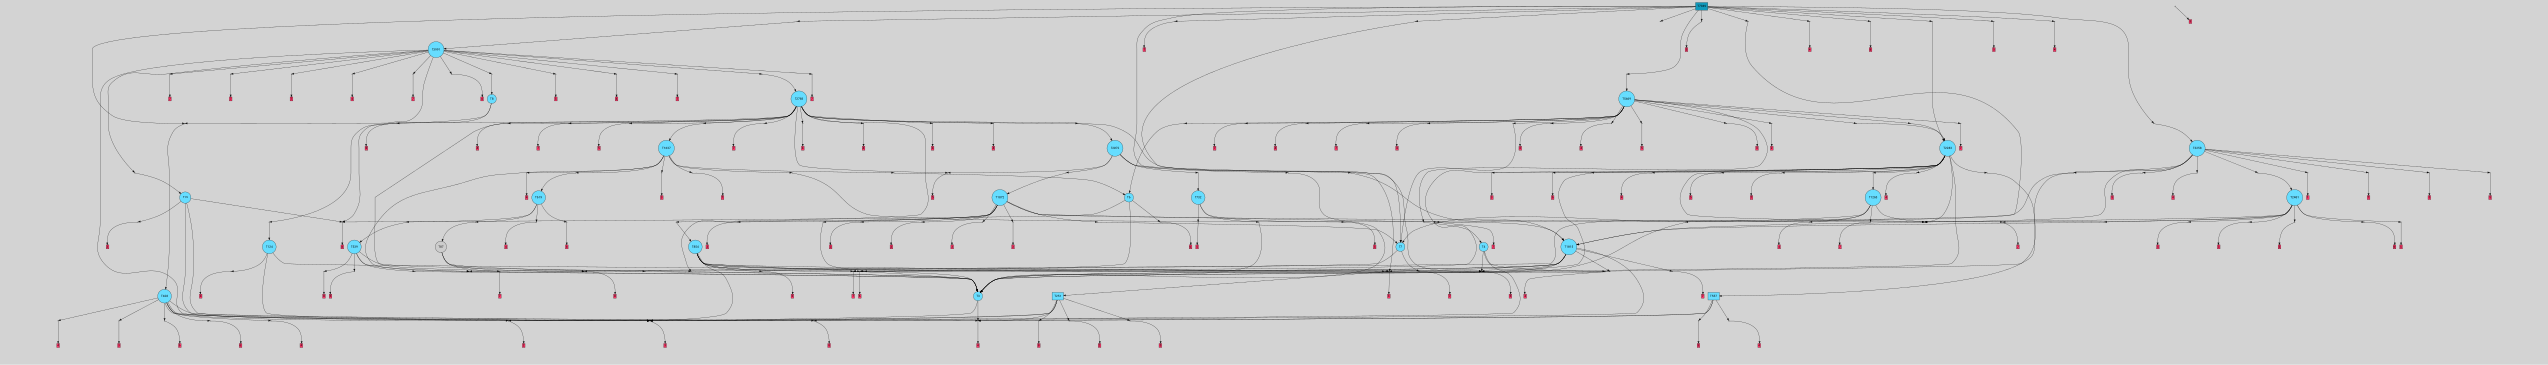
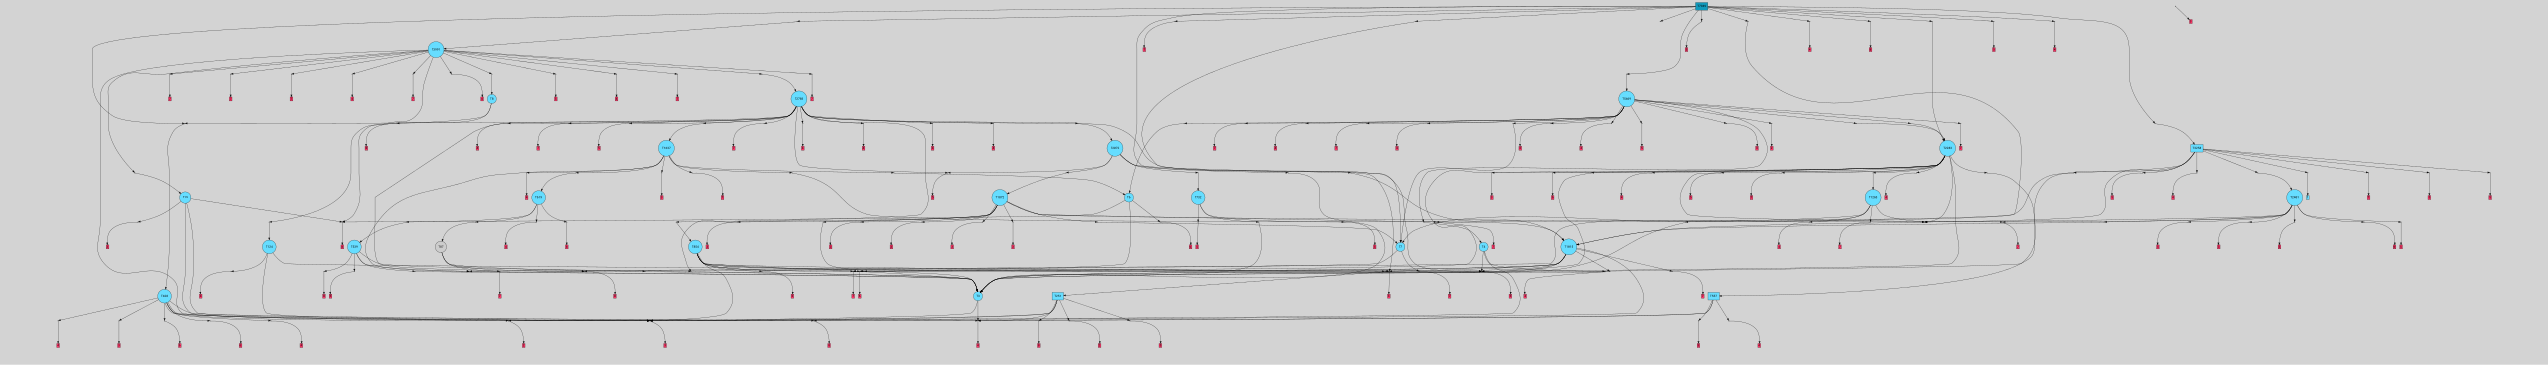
(2197, 148) -> (2197, 148)
(2308, 198) -> (2308, 198)
